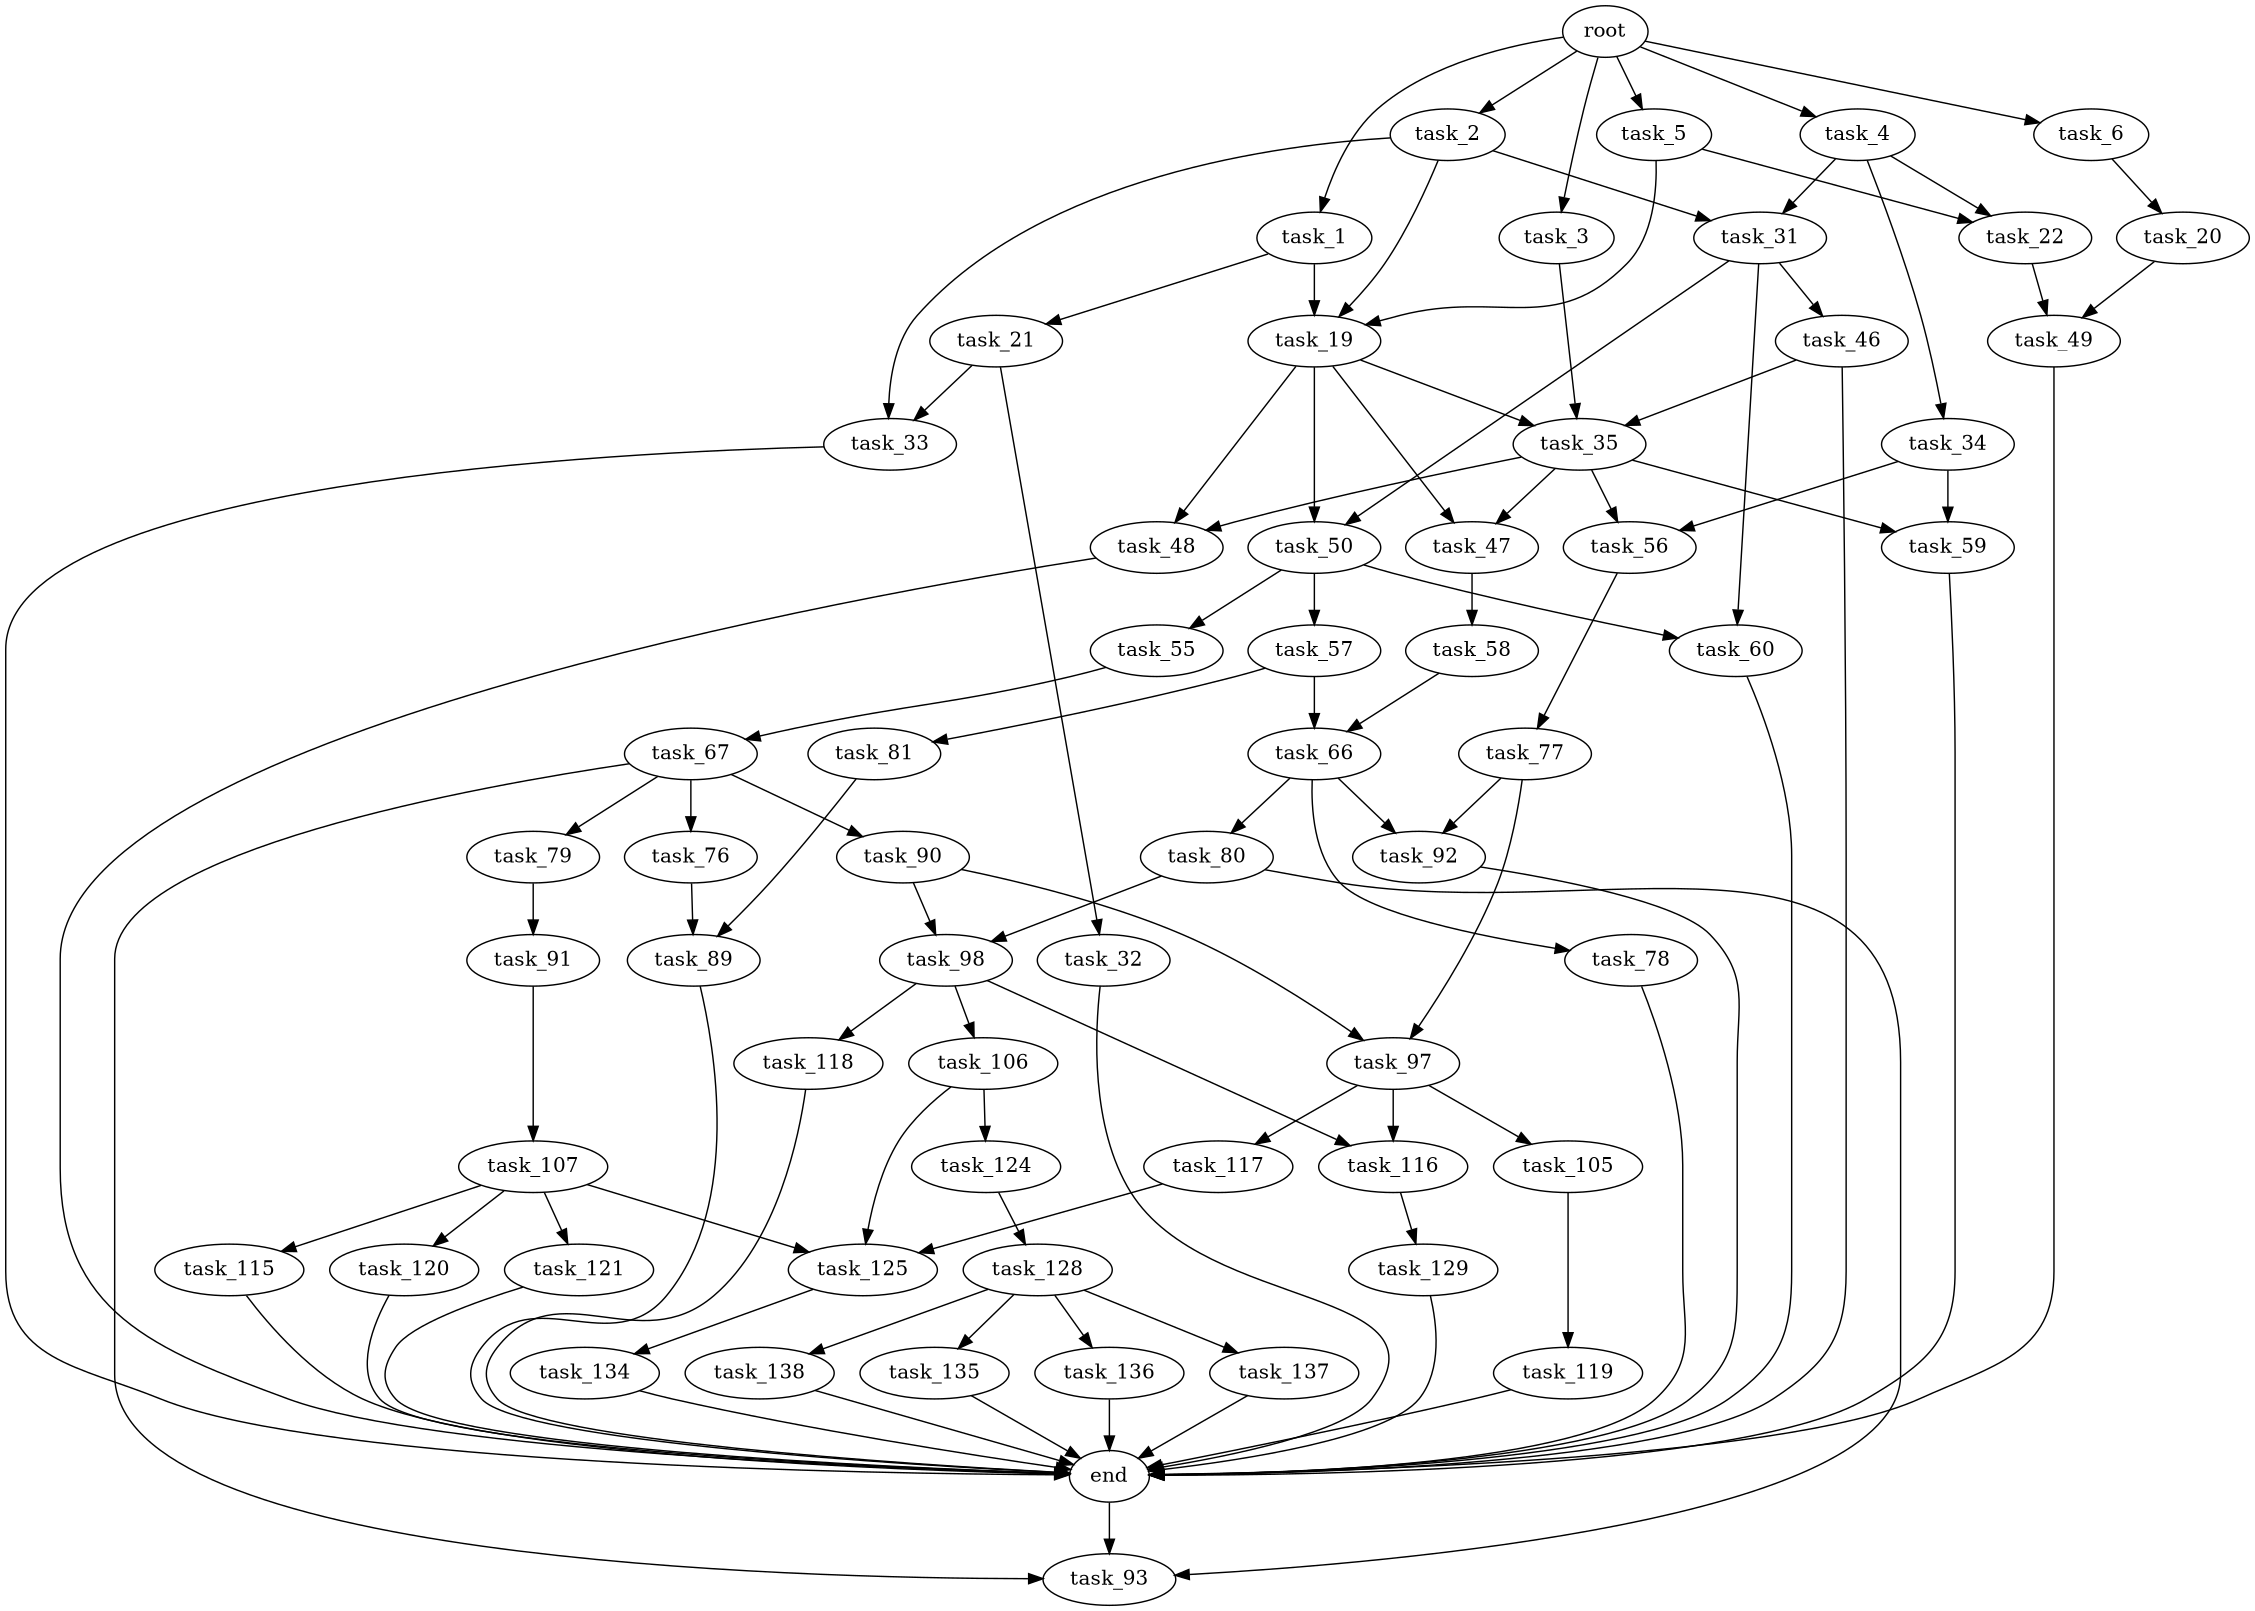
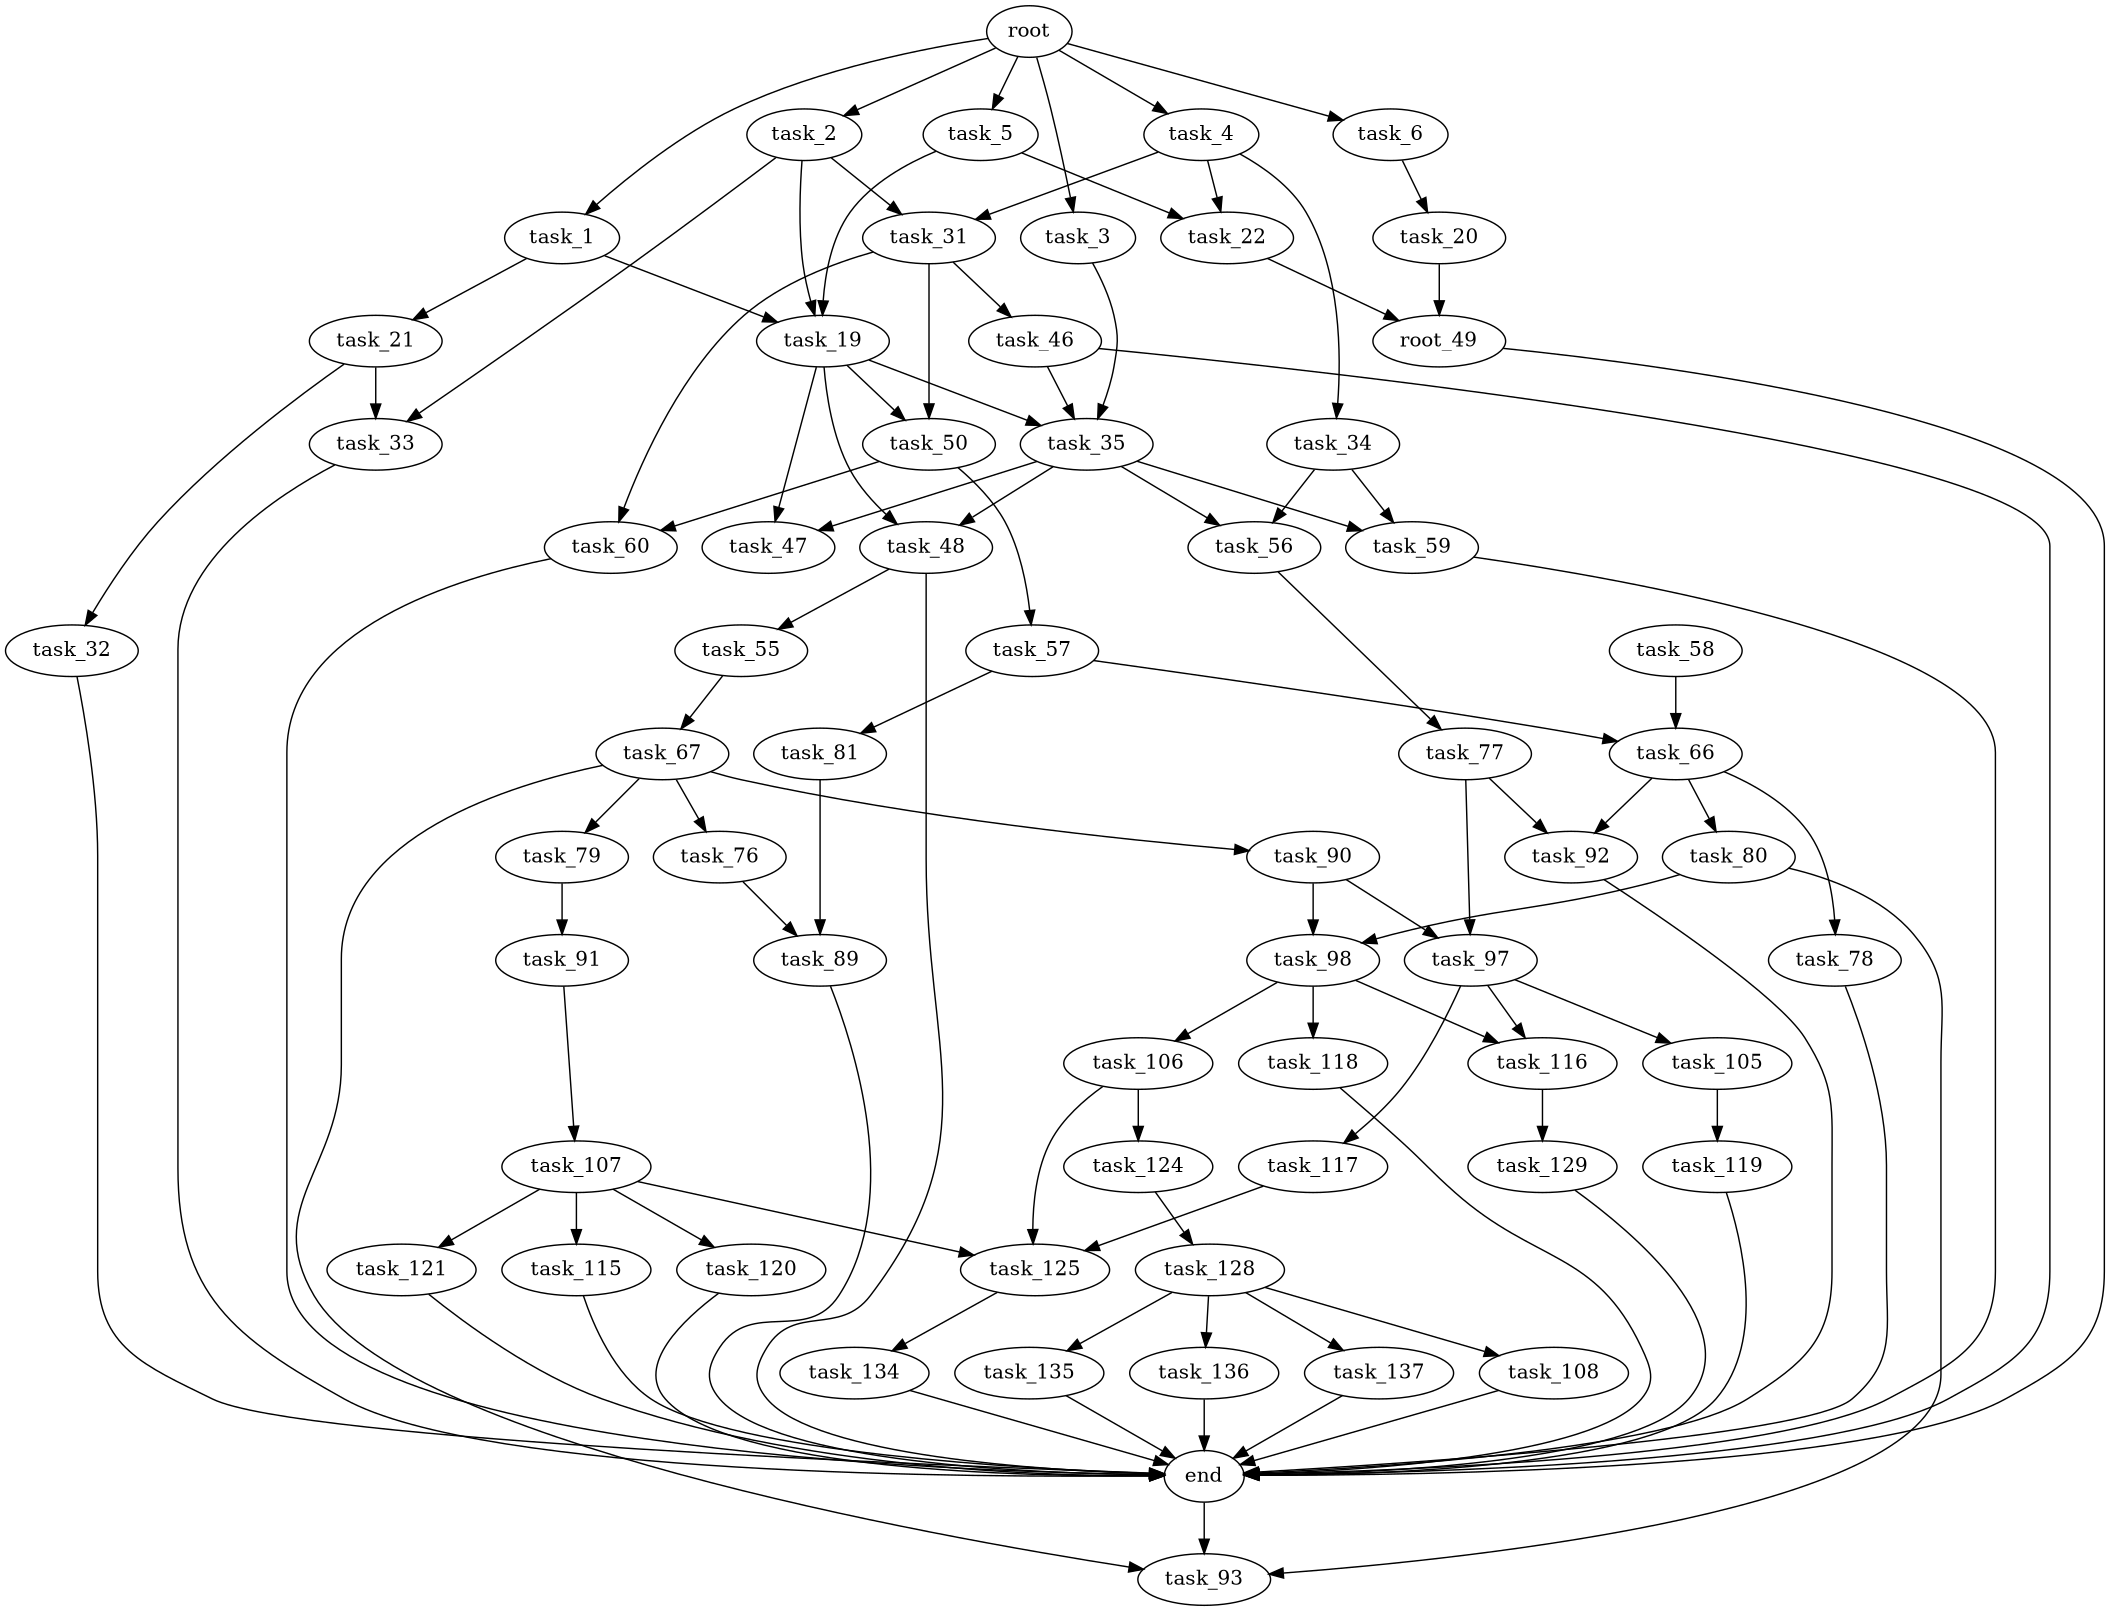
(2054, 341) -> (1439, 341)
(1472, 584) -> none
(1242, 595) -> (840, 596)
(760, 1373) -> (1554, 1373)
